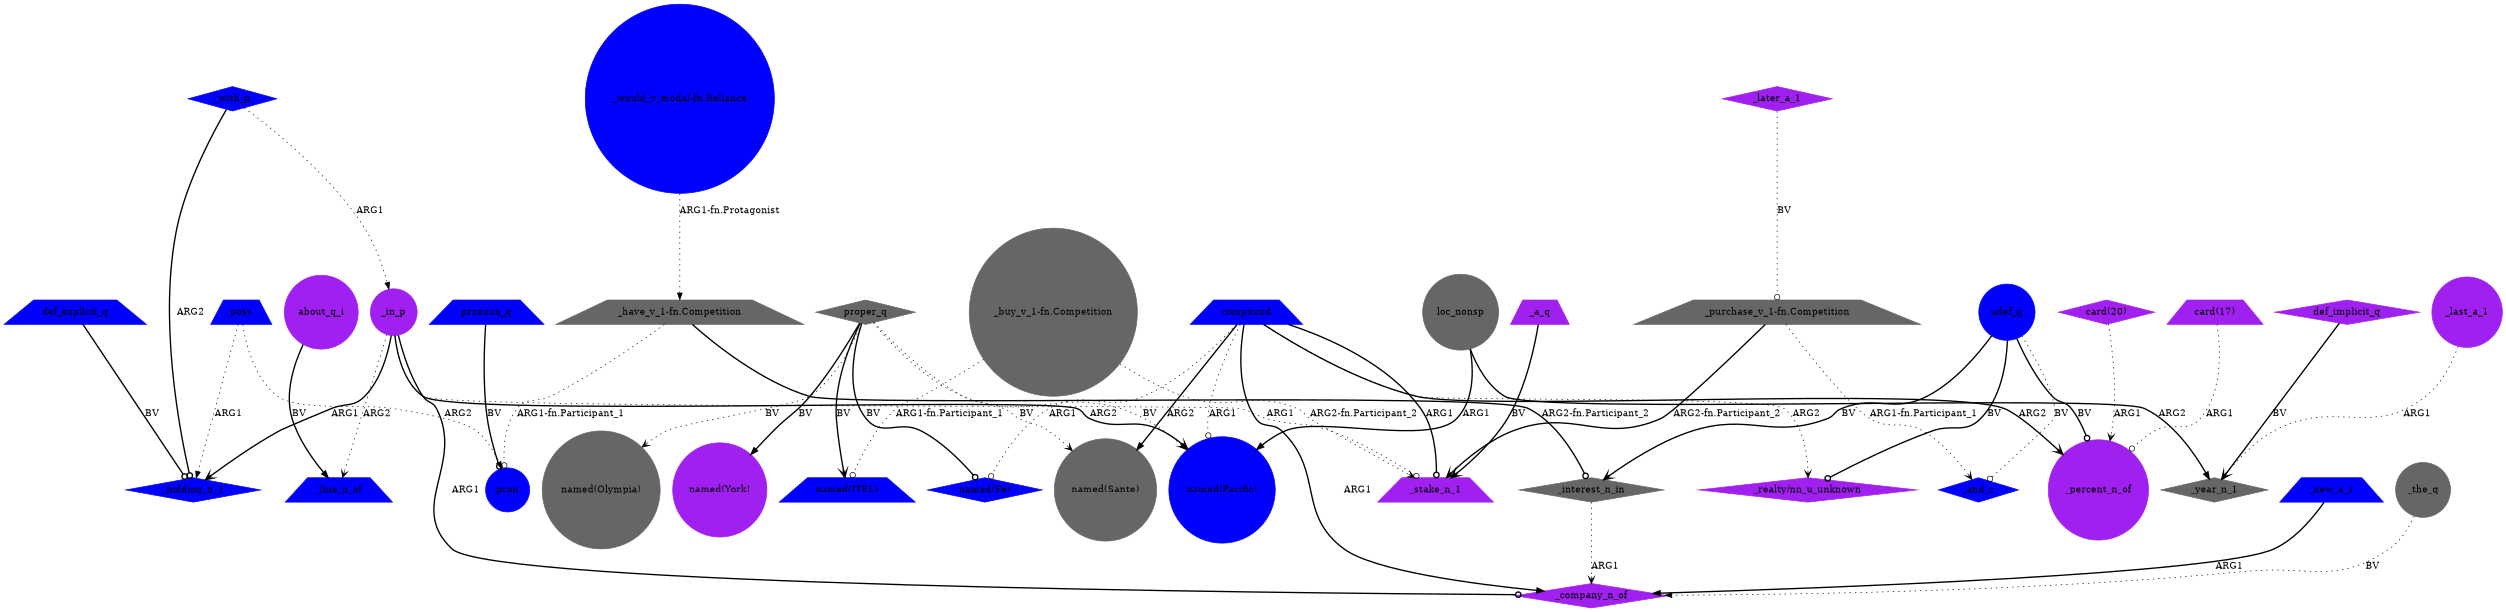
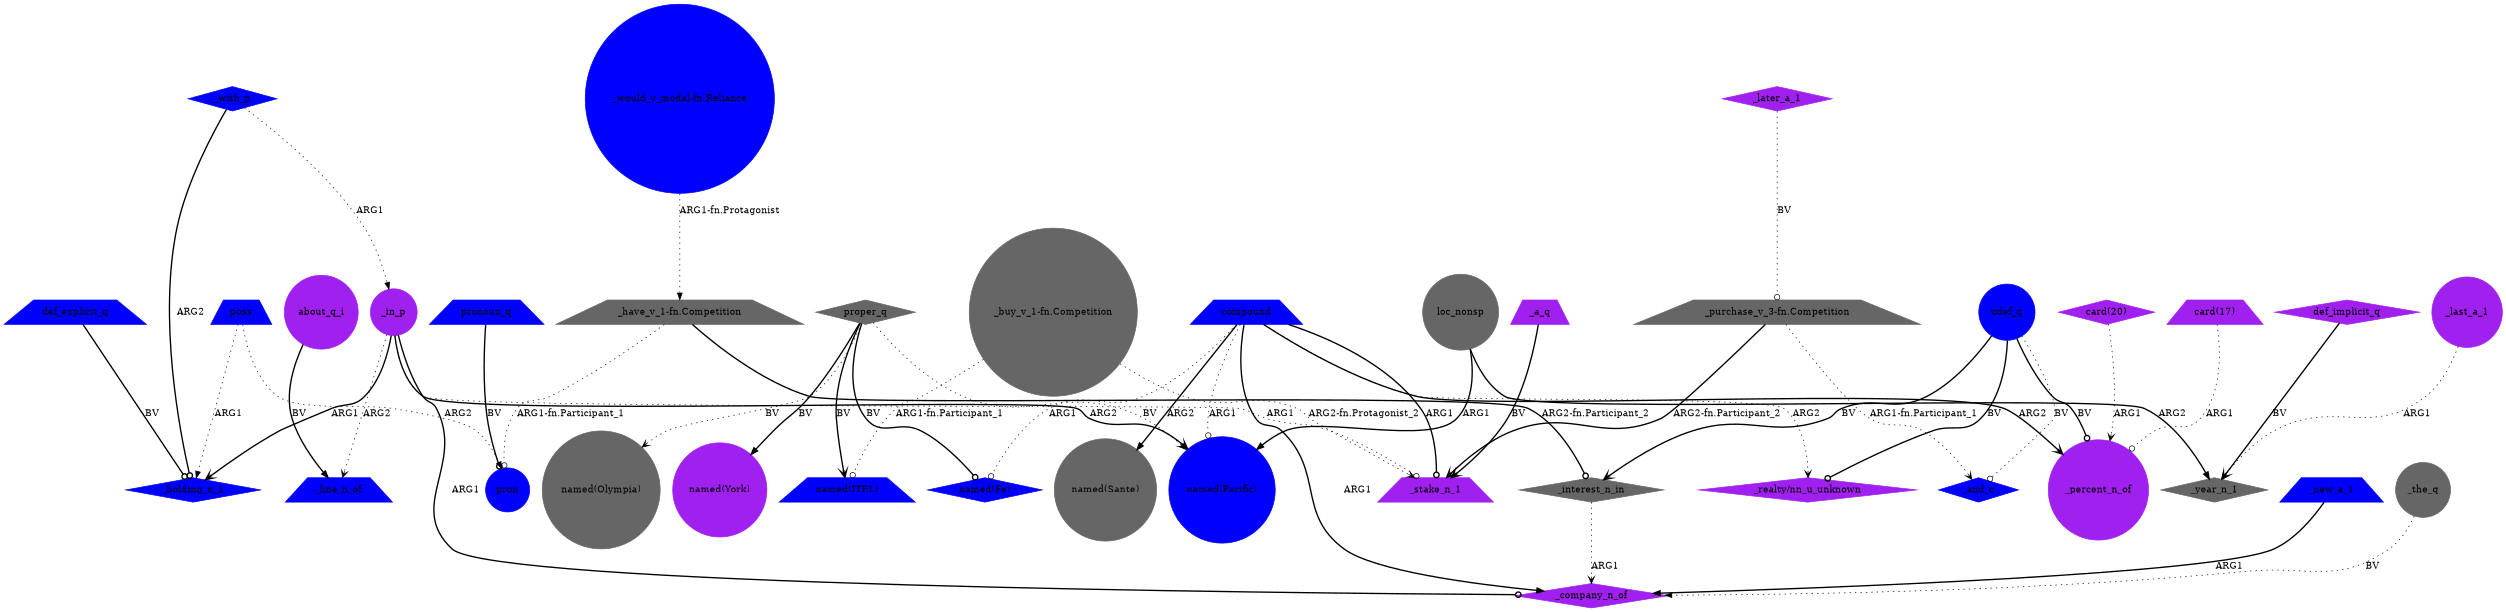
(1777, 312) -> (1777, 312)
(1012, 414) -> none
(1364, 414) -> (1364, 414)
